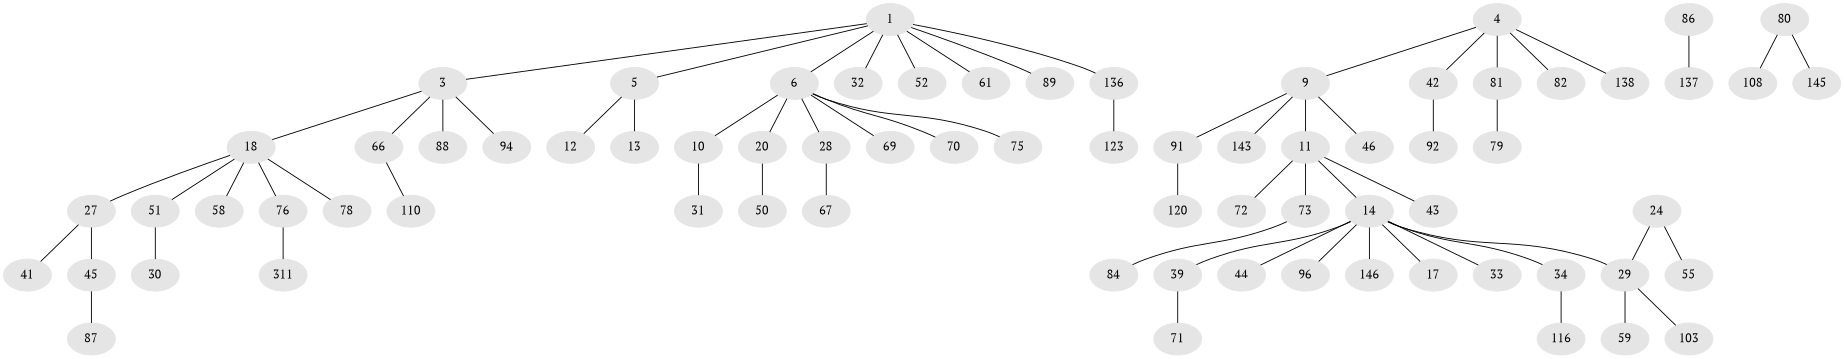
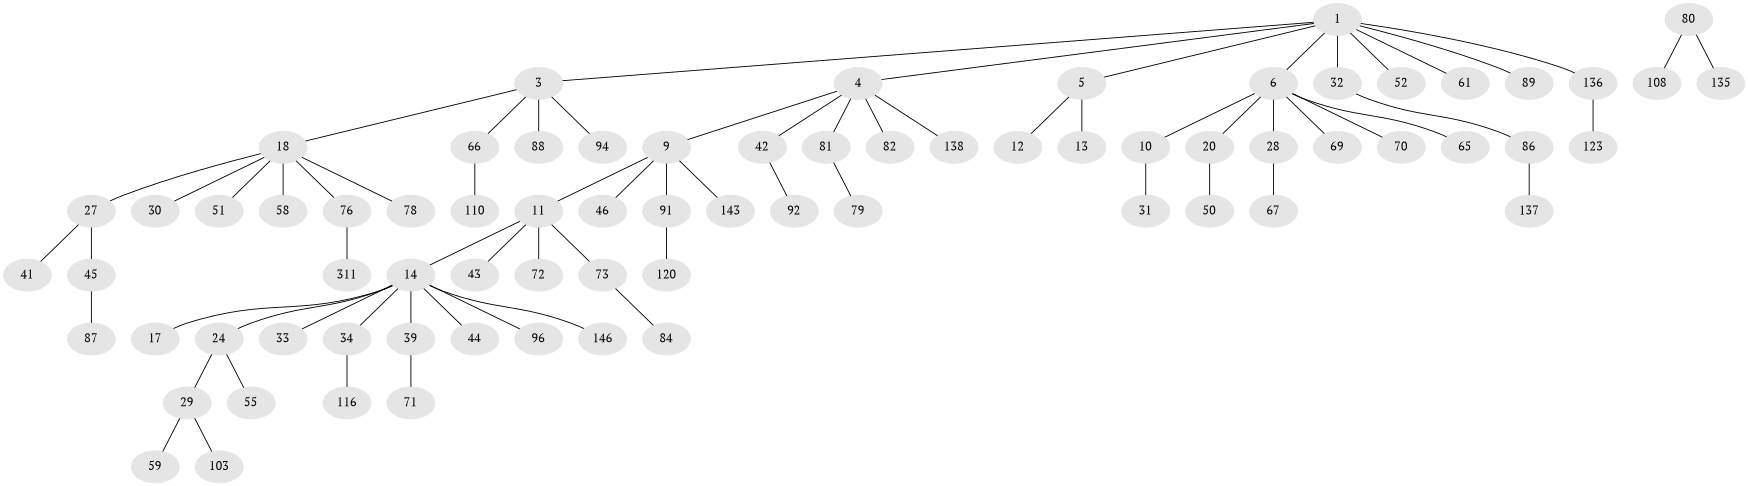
none -> (1098, 51)
(1817, 83) -> (1721, 83)
none -> (1433, 115)
(1018, 147) -> (1465, 147)
(155, 243) -> (219, 179)
(1497, 243) -> (287, 312)
